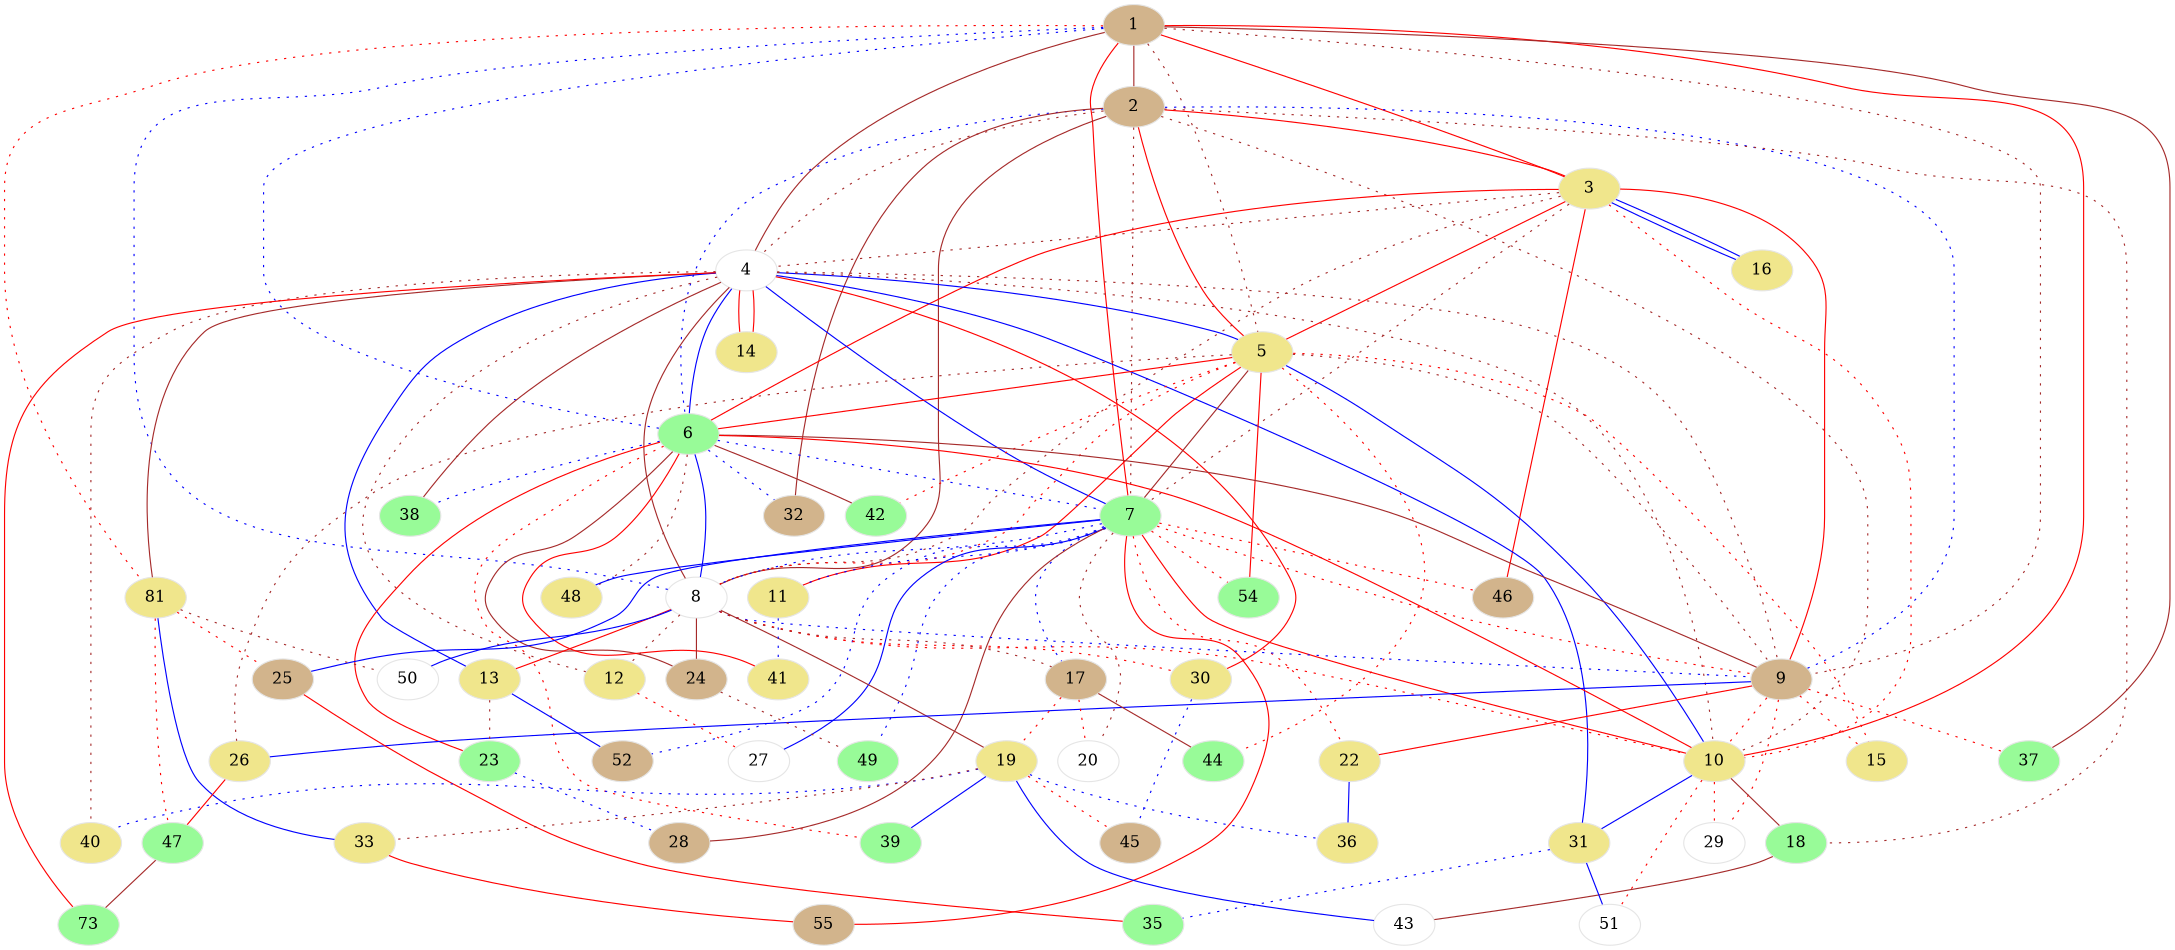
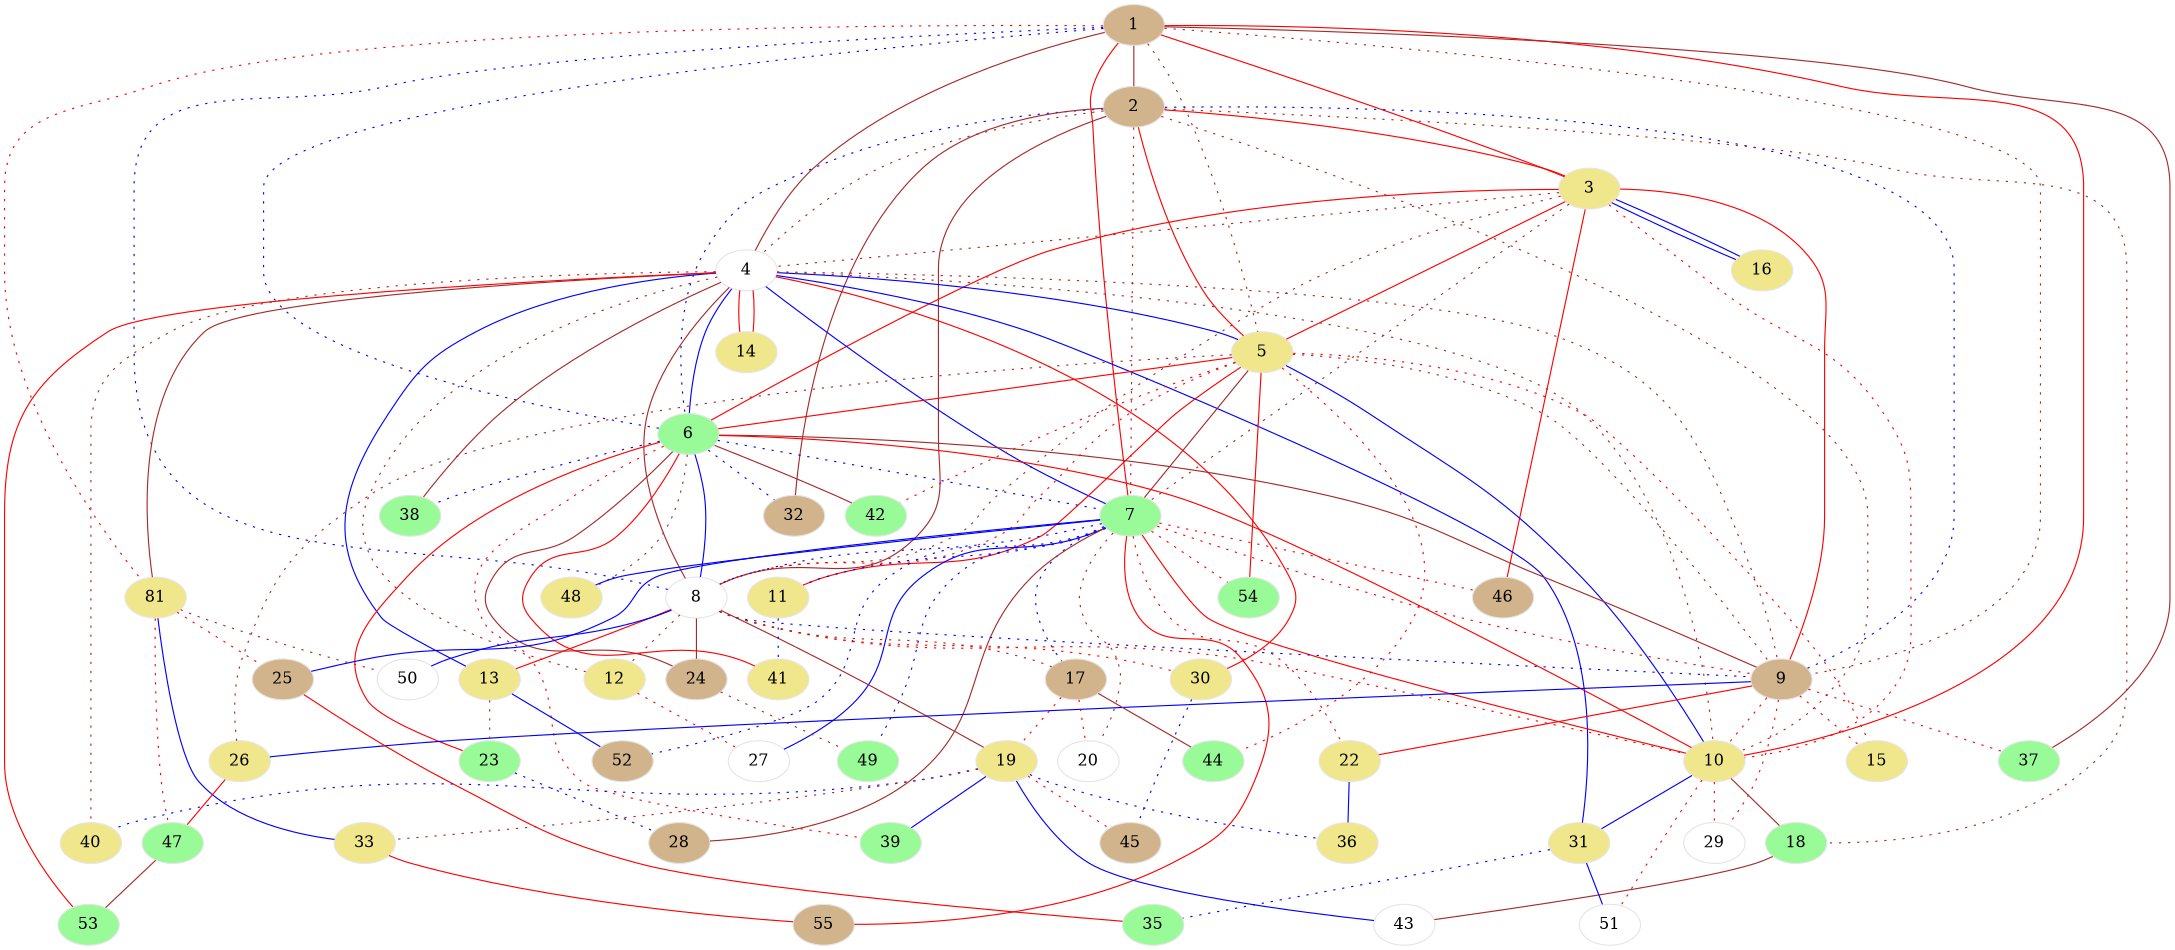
(89, 925) -> (89, 925)
